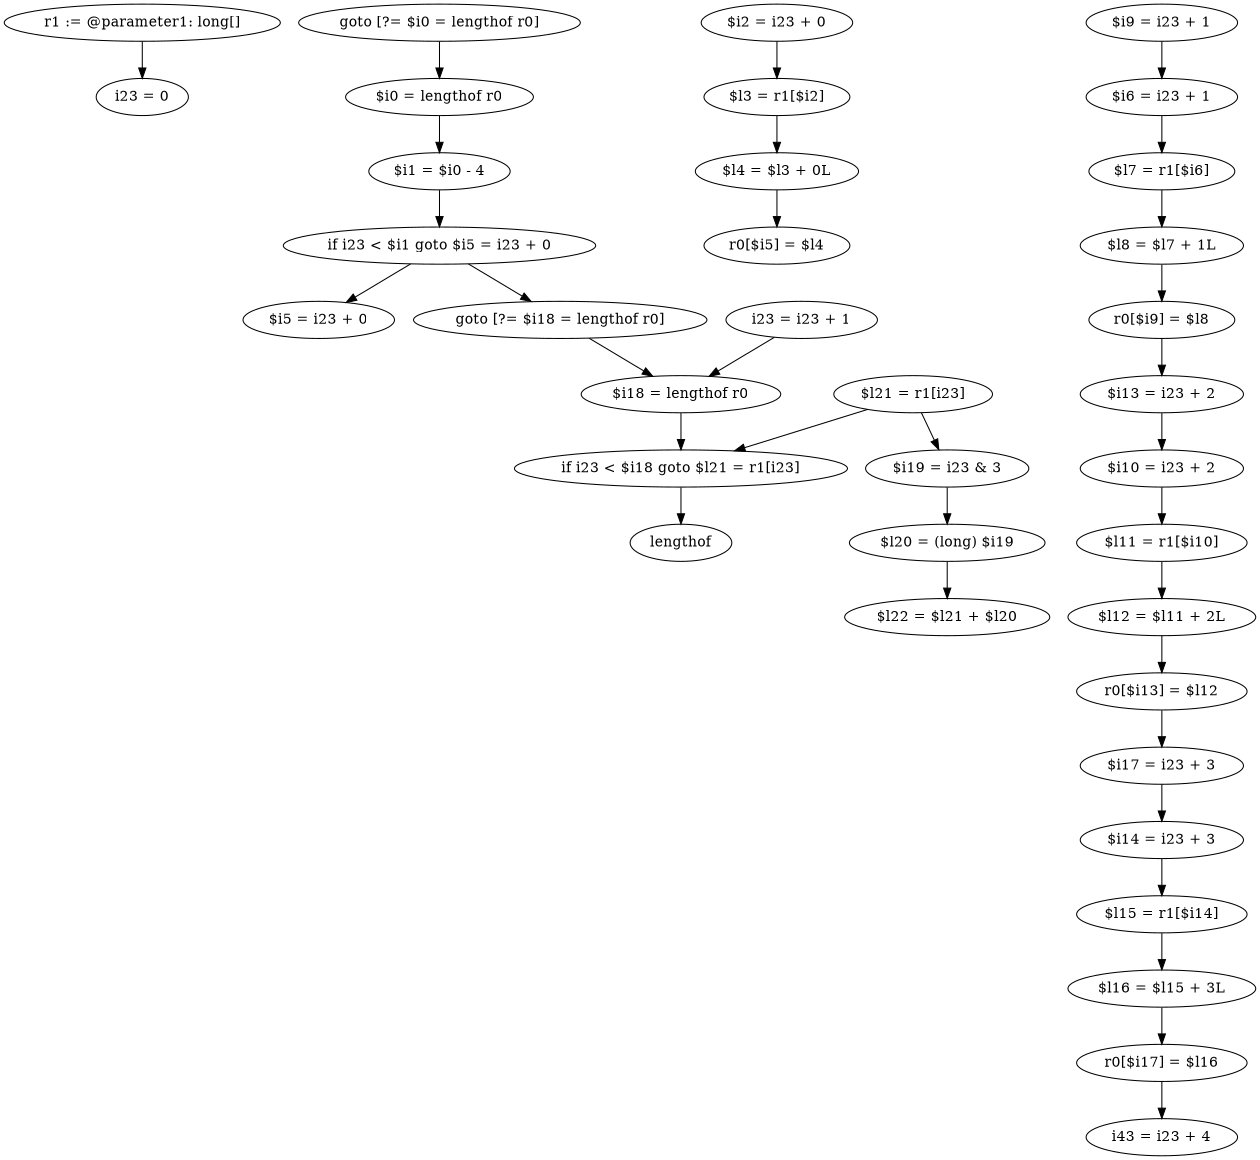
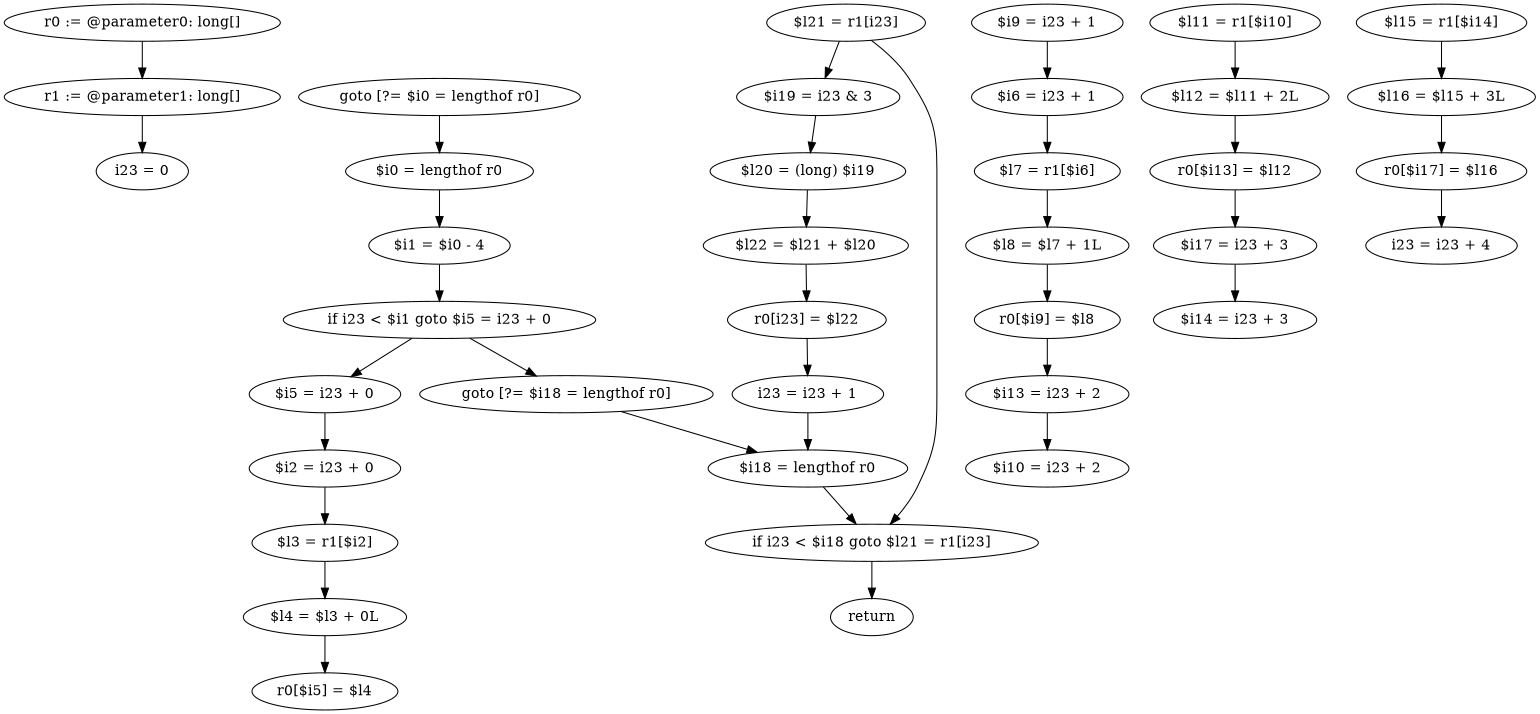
none -> (142, 23)
none -> (807, 320)
none -> (325, 426)
(1162, 501) -> none
(681, 543) -> (872, 617)
(1162, 872) -> none
(1162, 1137) -> (1442, 246)
